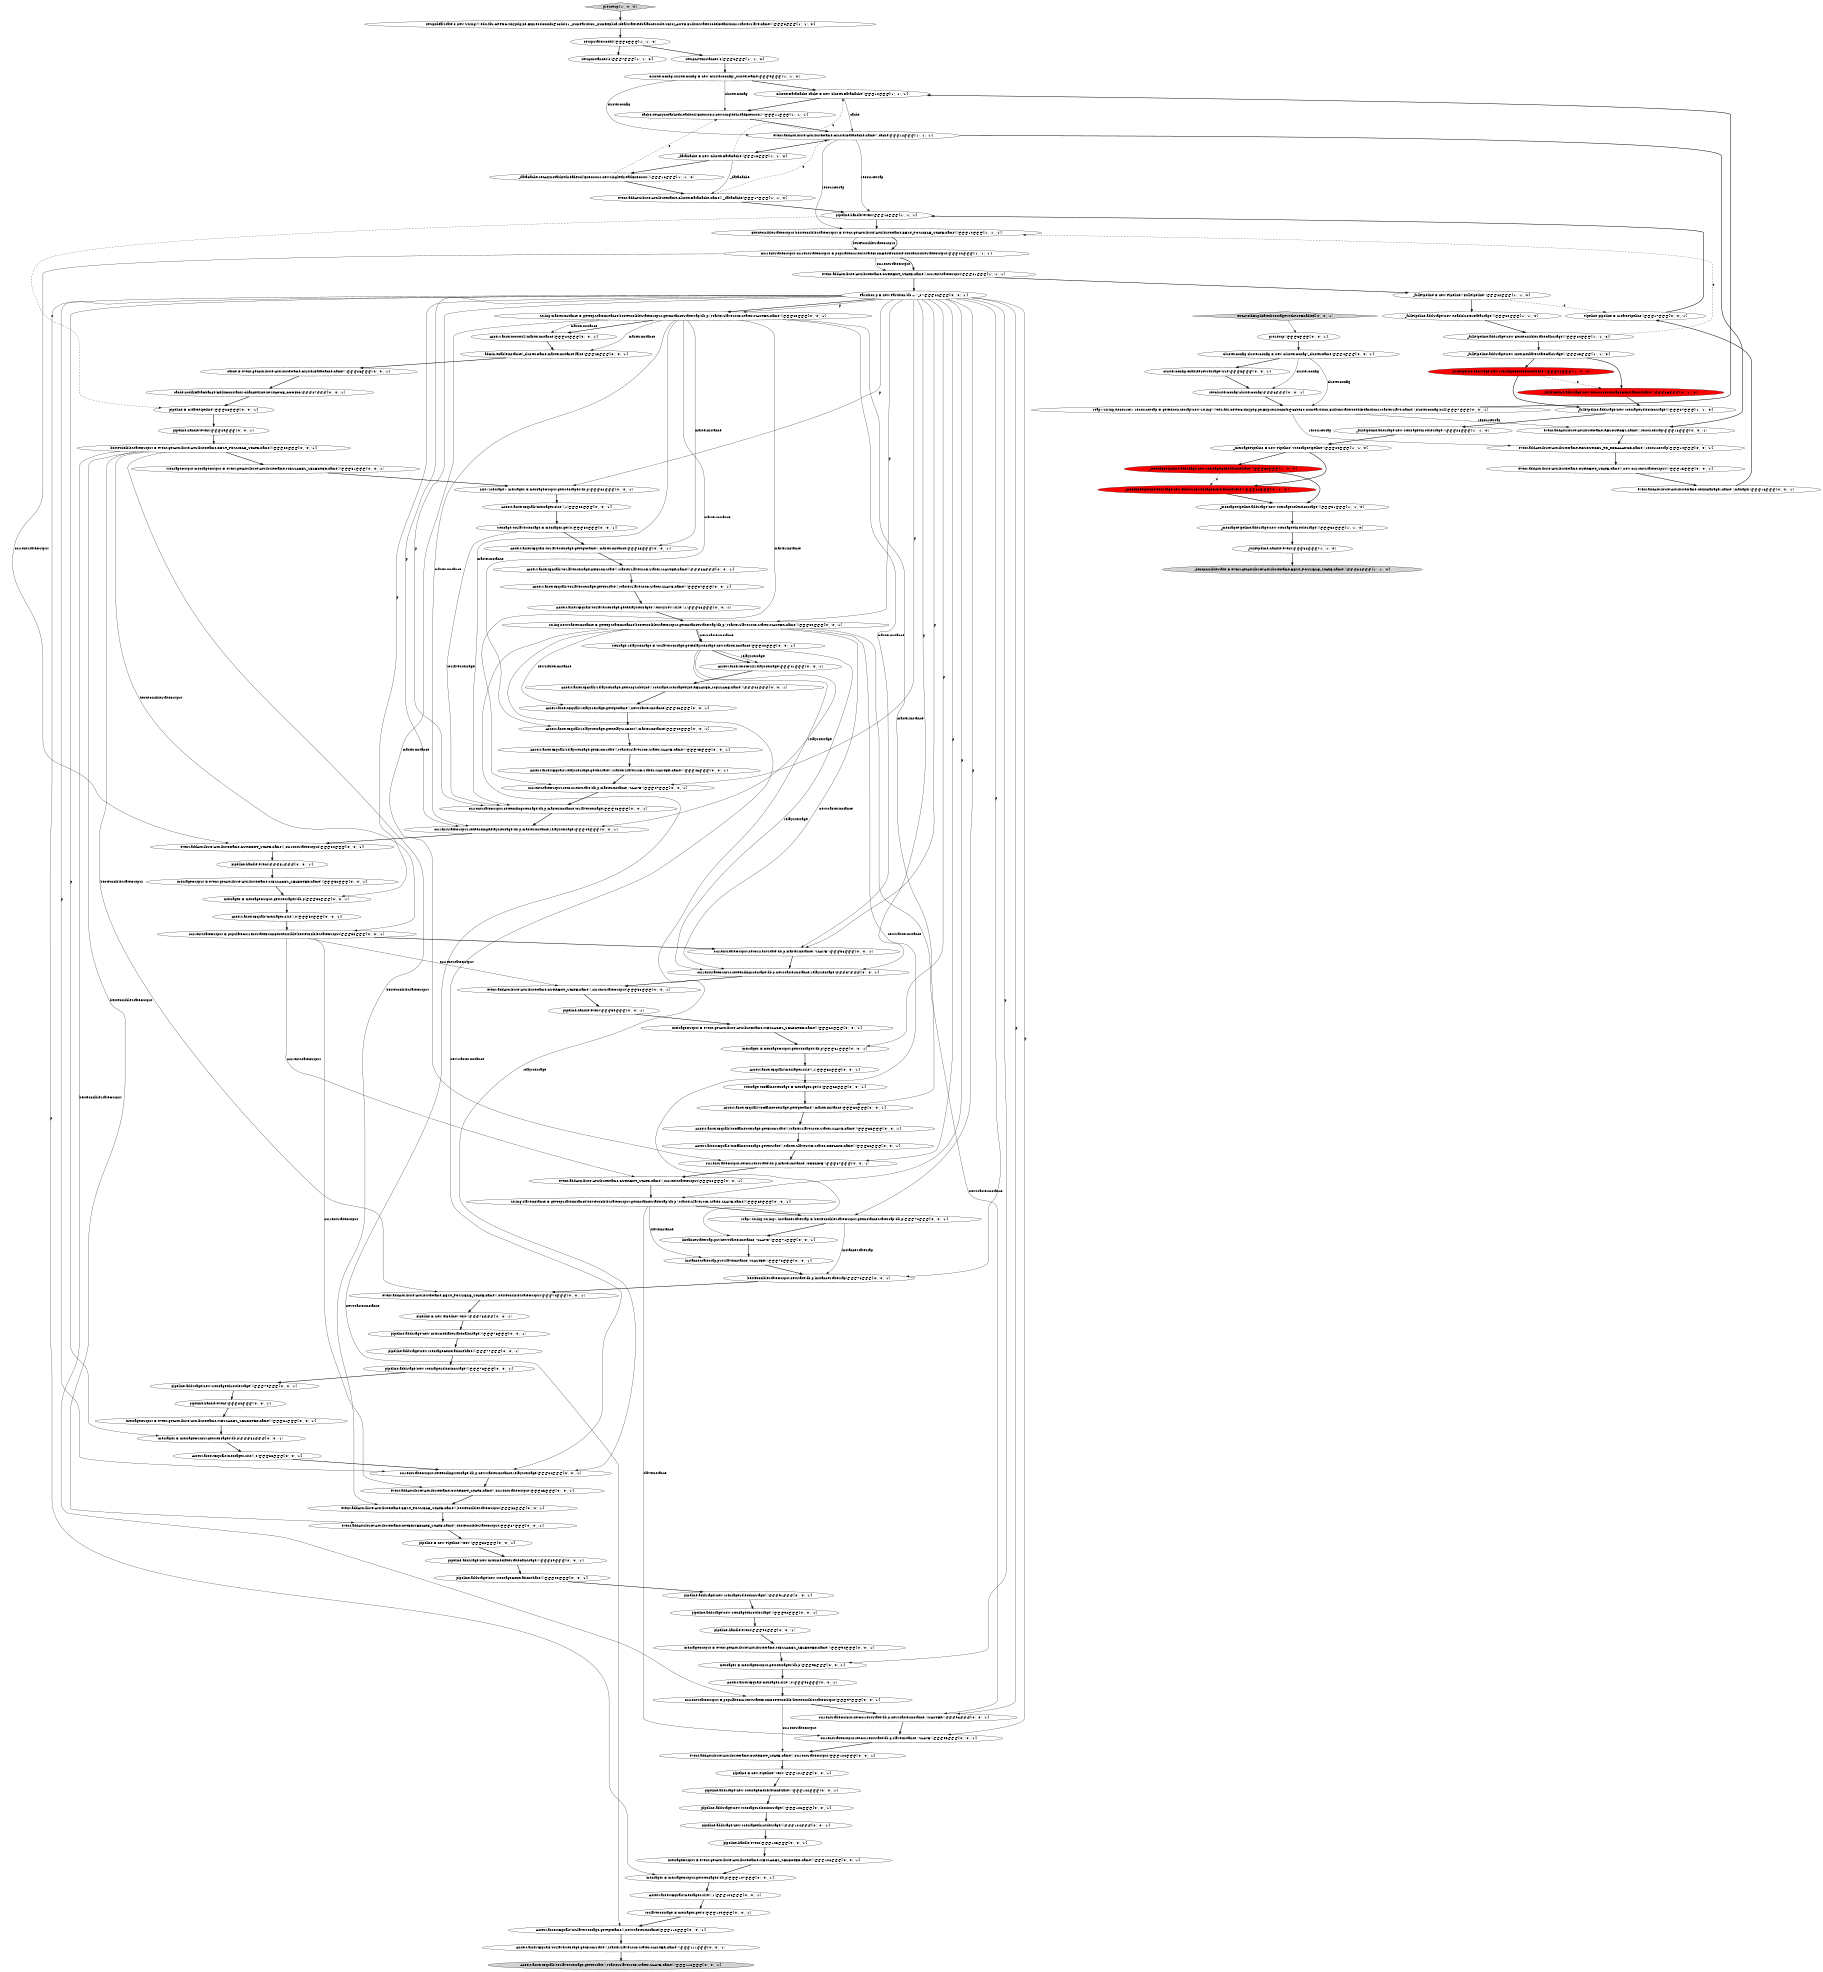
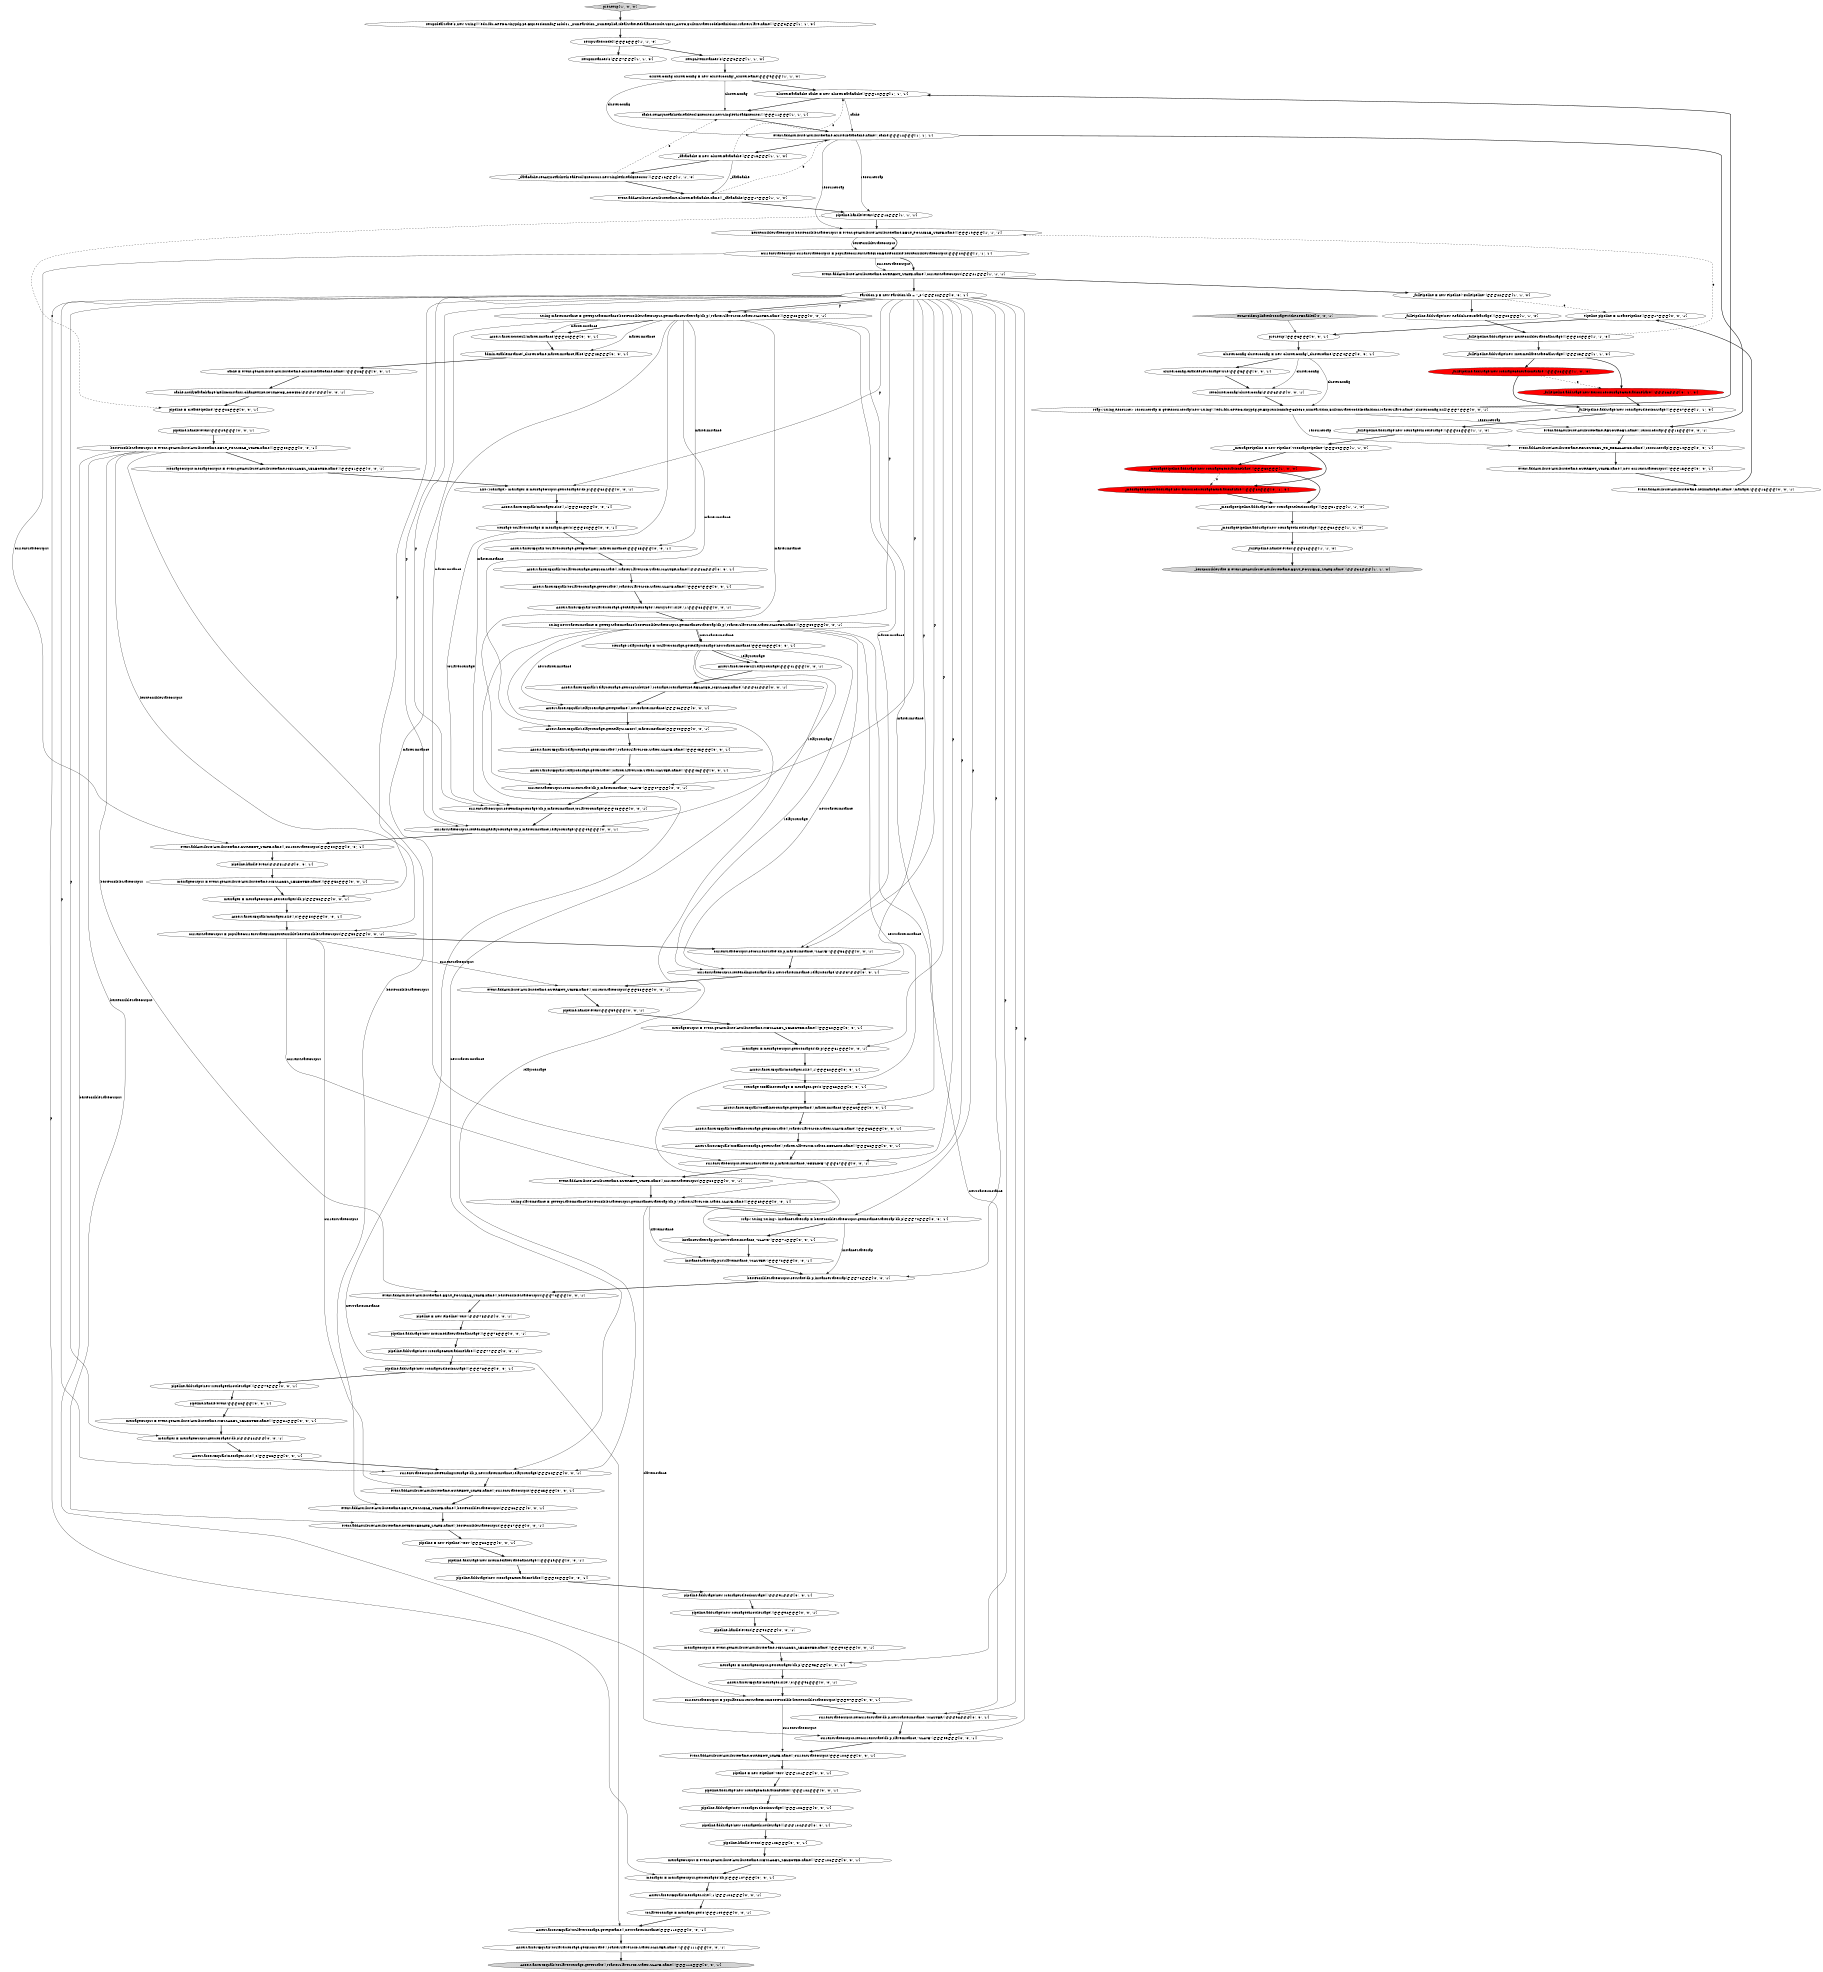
(1372, 221) -> (1462, 327)
(214, 419) -> none
